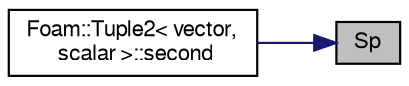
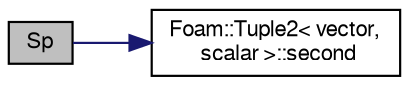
(286, 43) -> (101, 43)
